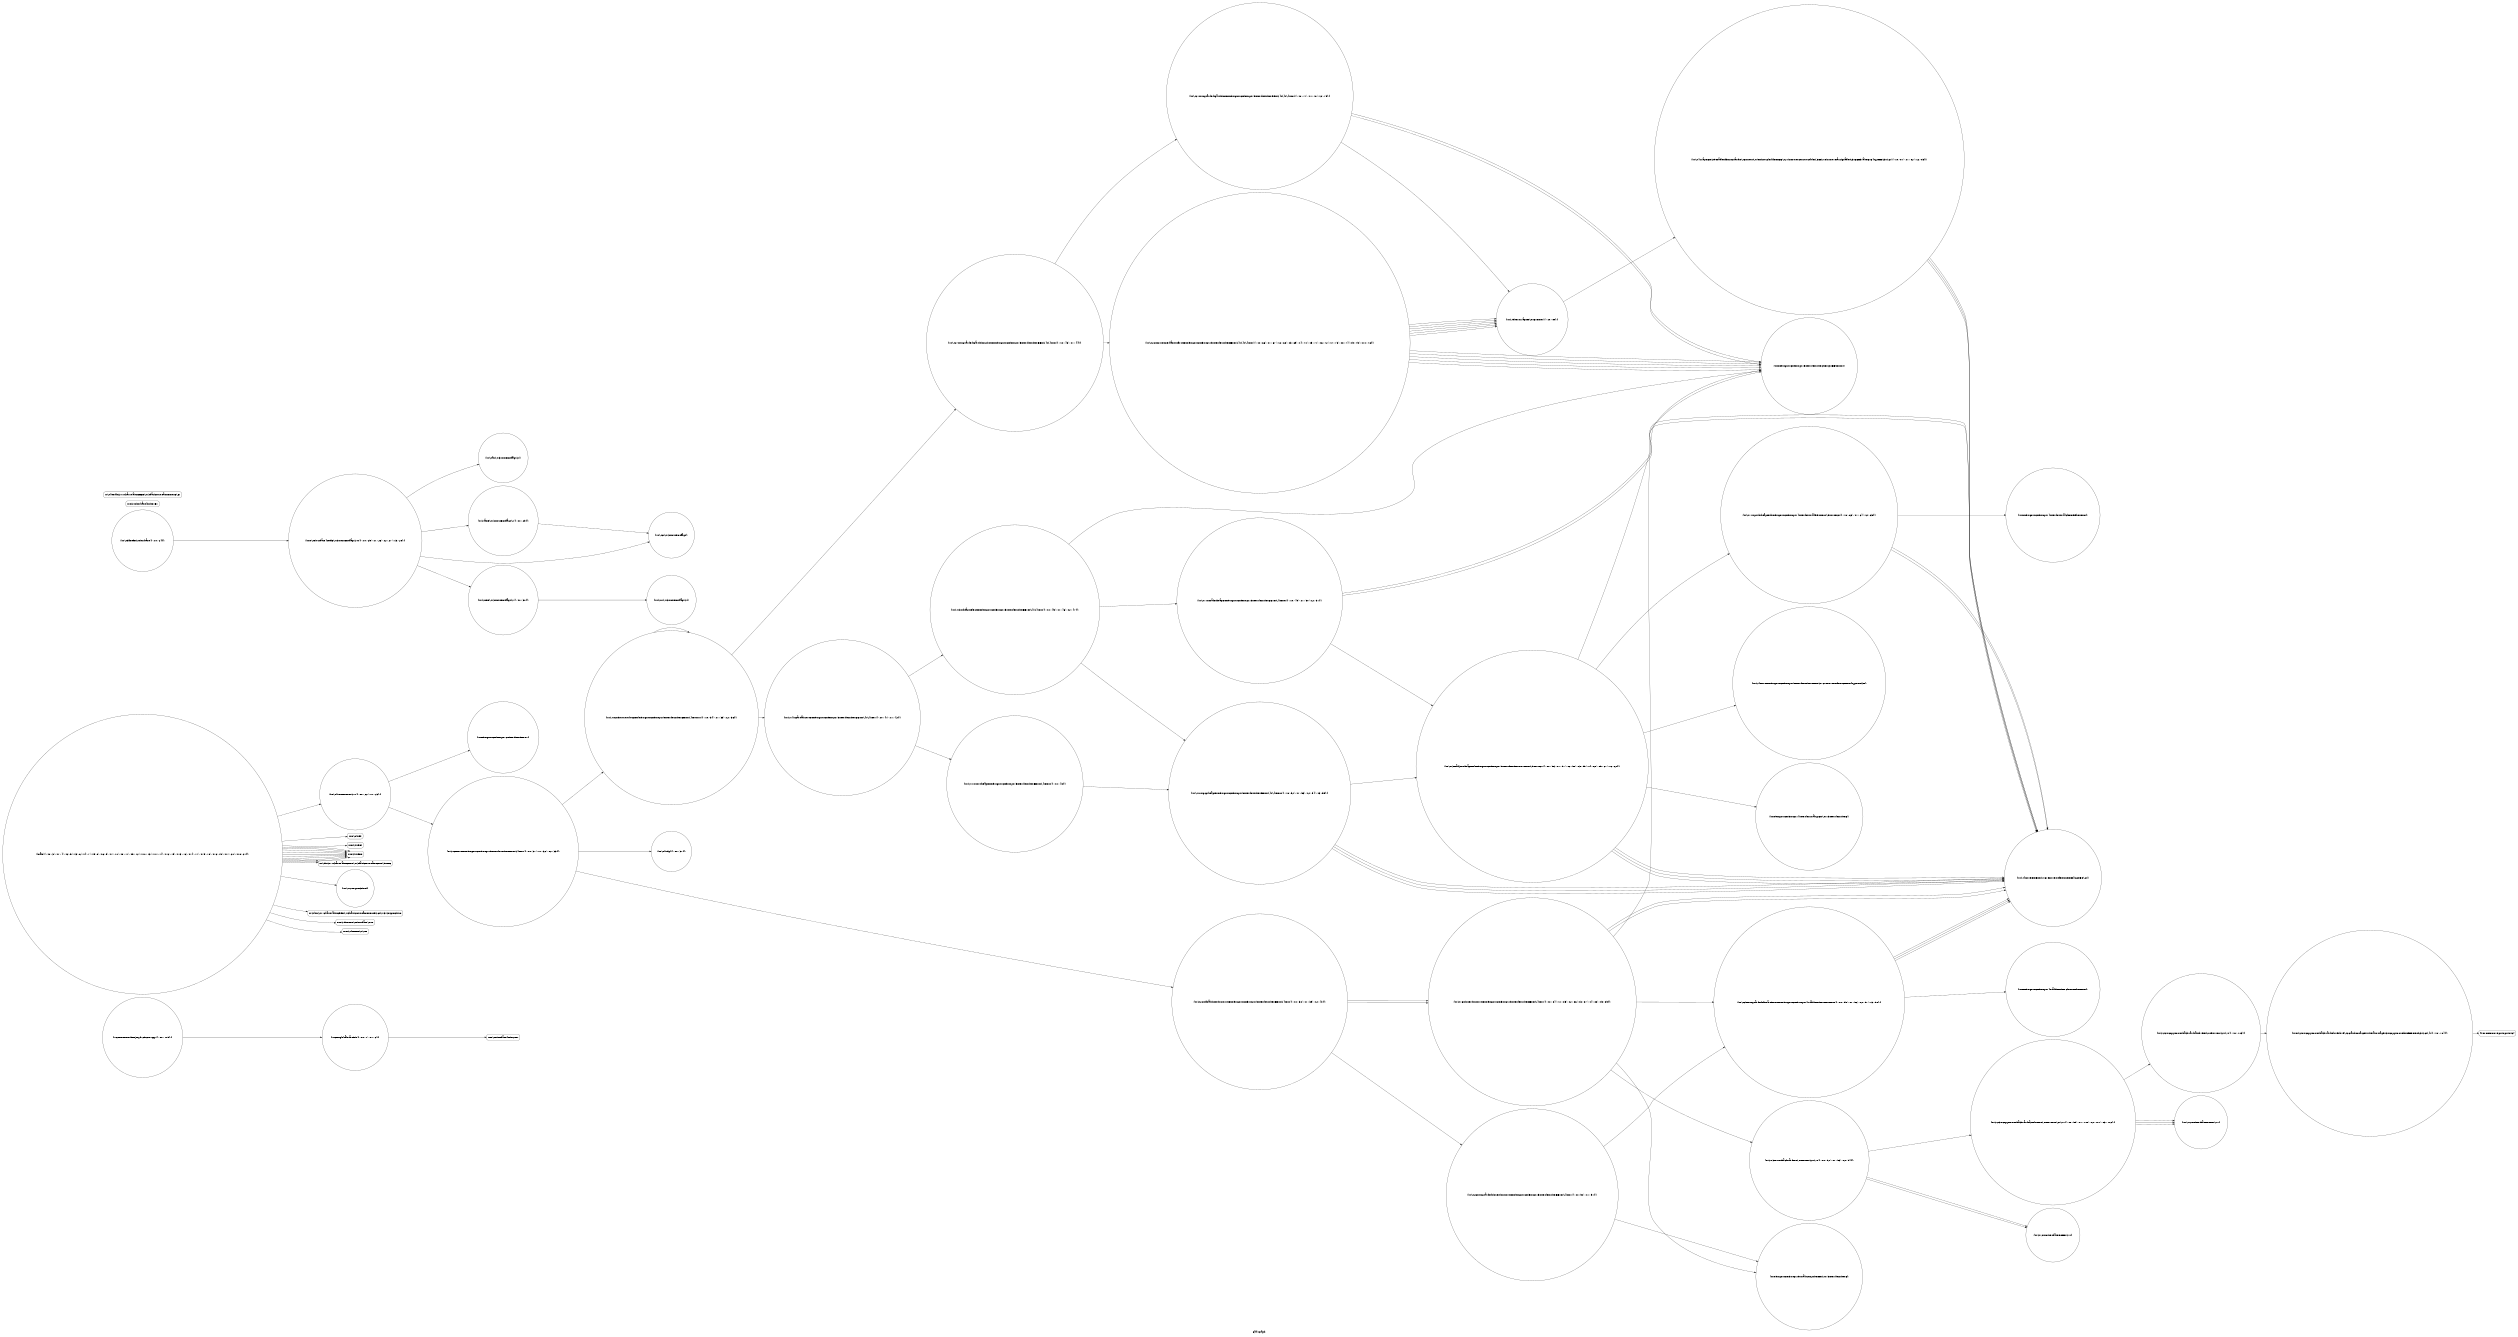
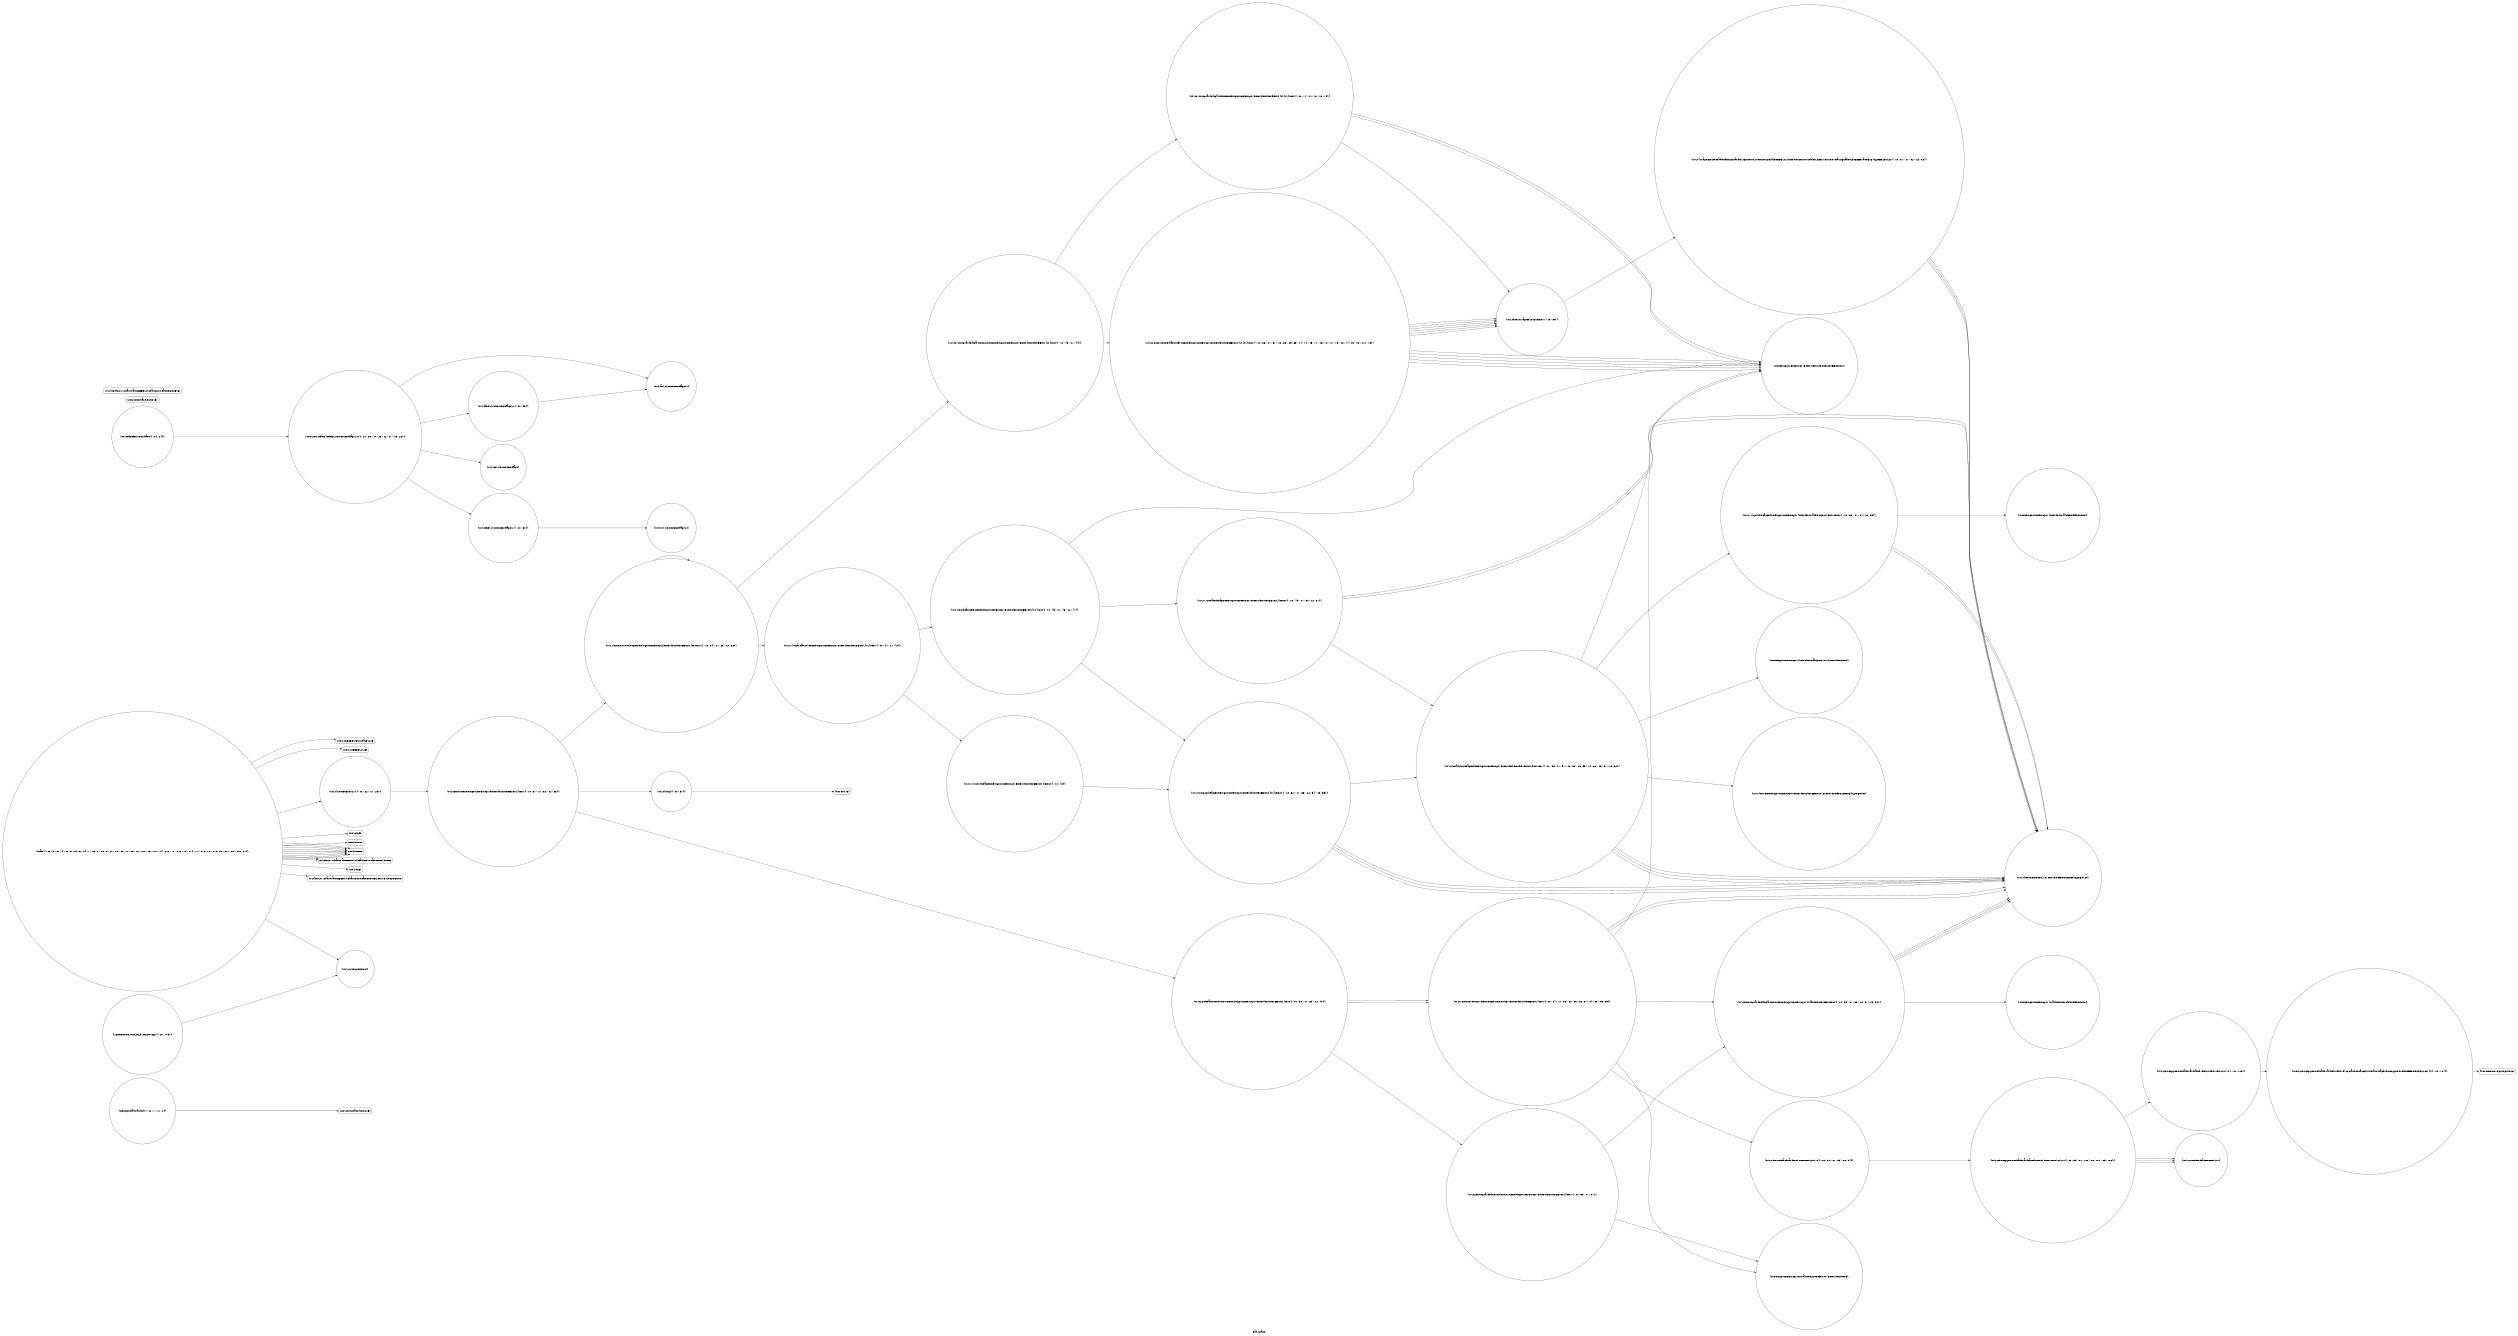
(592, 528) -> (592, 396)
(503, 737) -> none
none -> (842, 792)
none -> (355, 870)
(252, 1037) -> (259, 1000)
(2053, 1235) -> none
